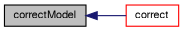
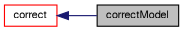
(112, 16) -> (83, 16)
